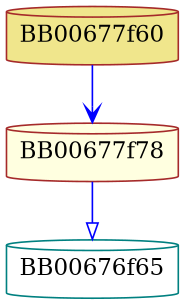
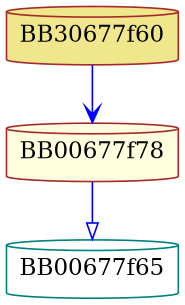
(92, 36) -> (92, 36)
(92, 269) -> (92, 269)
